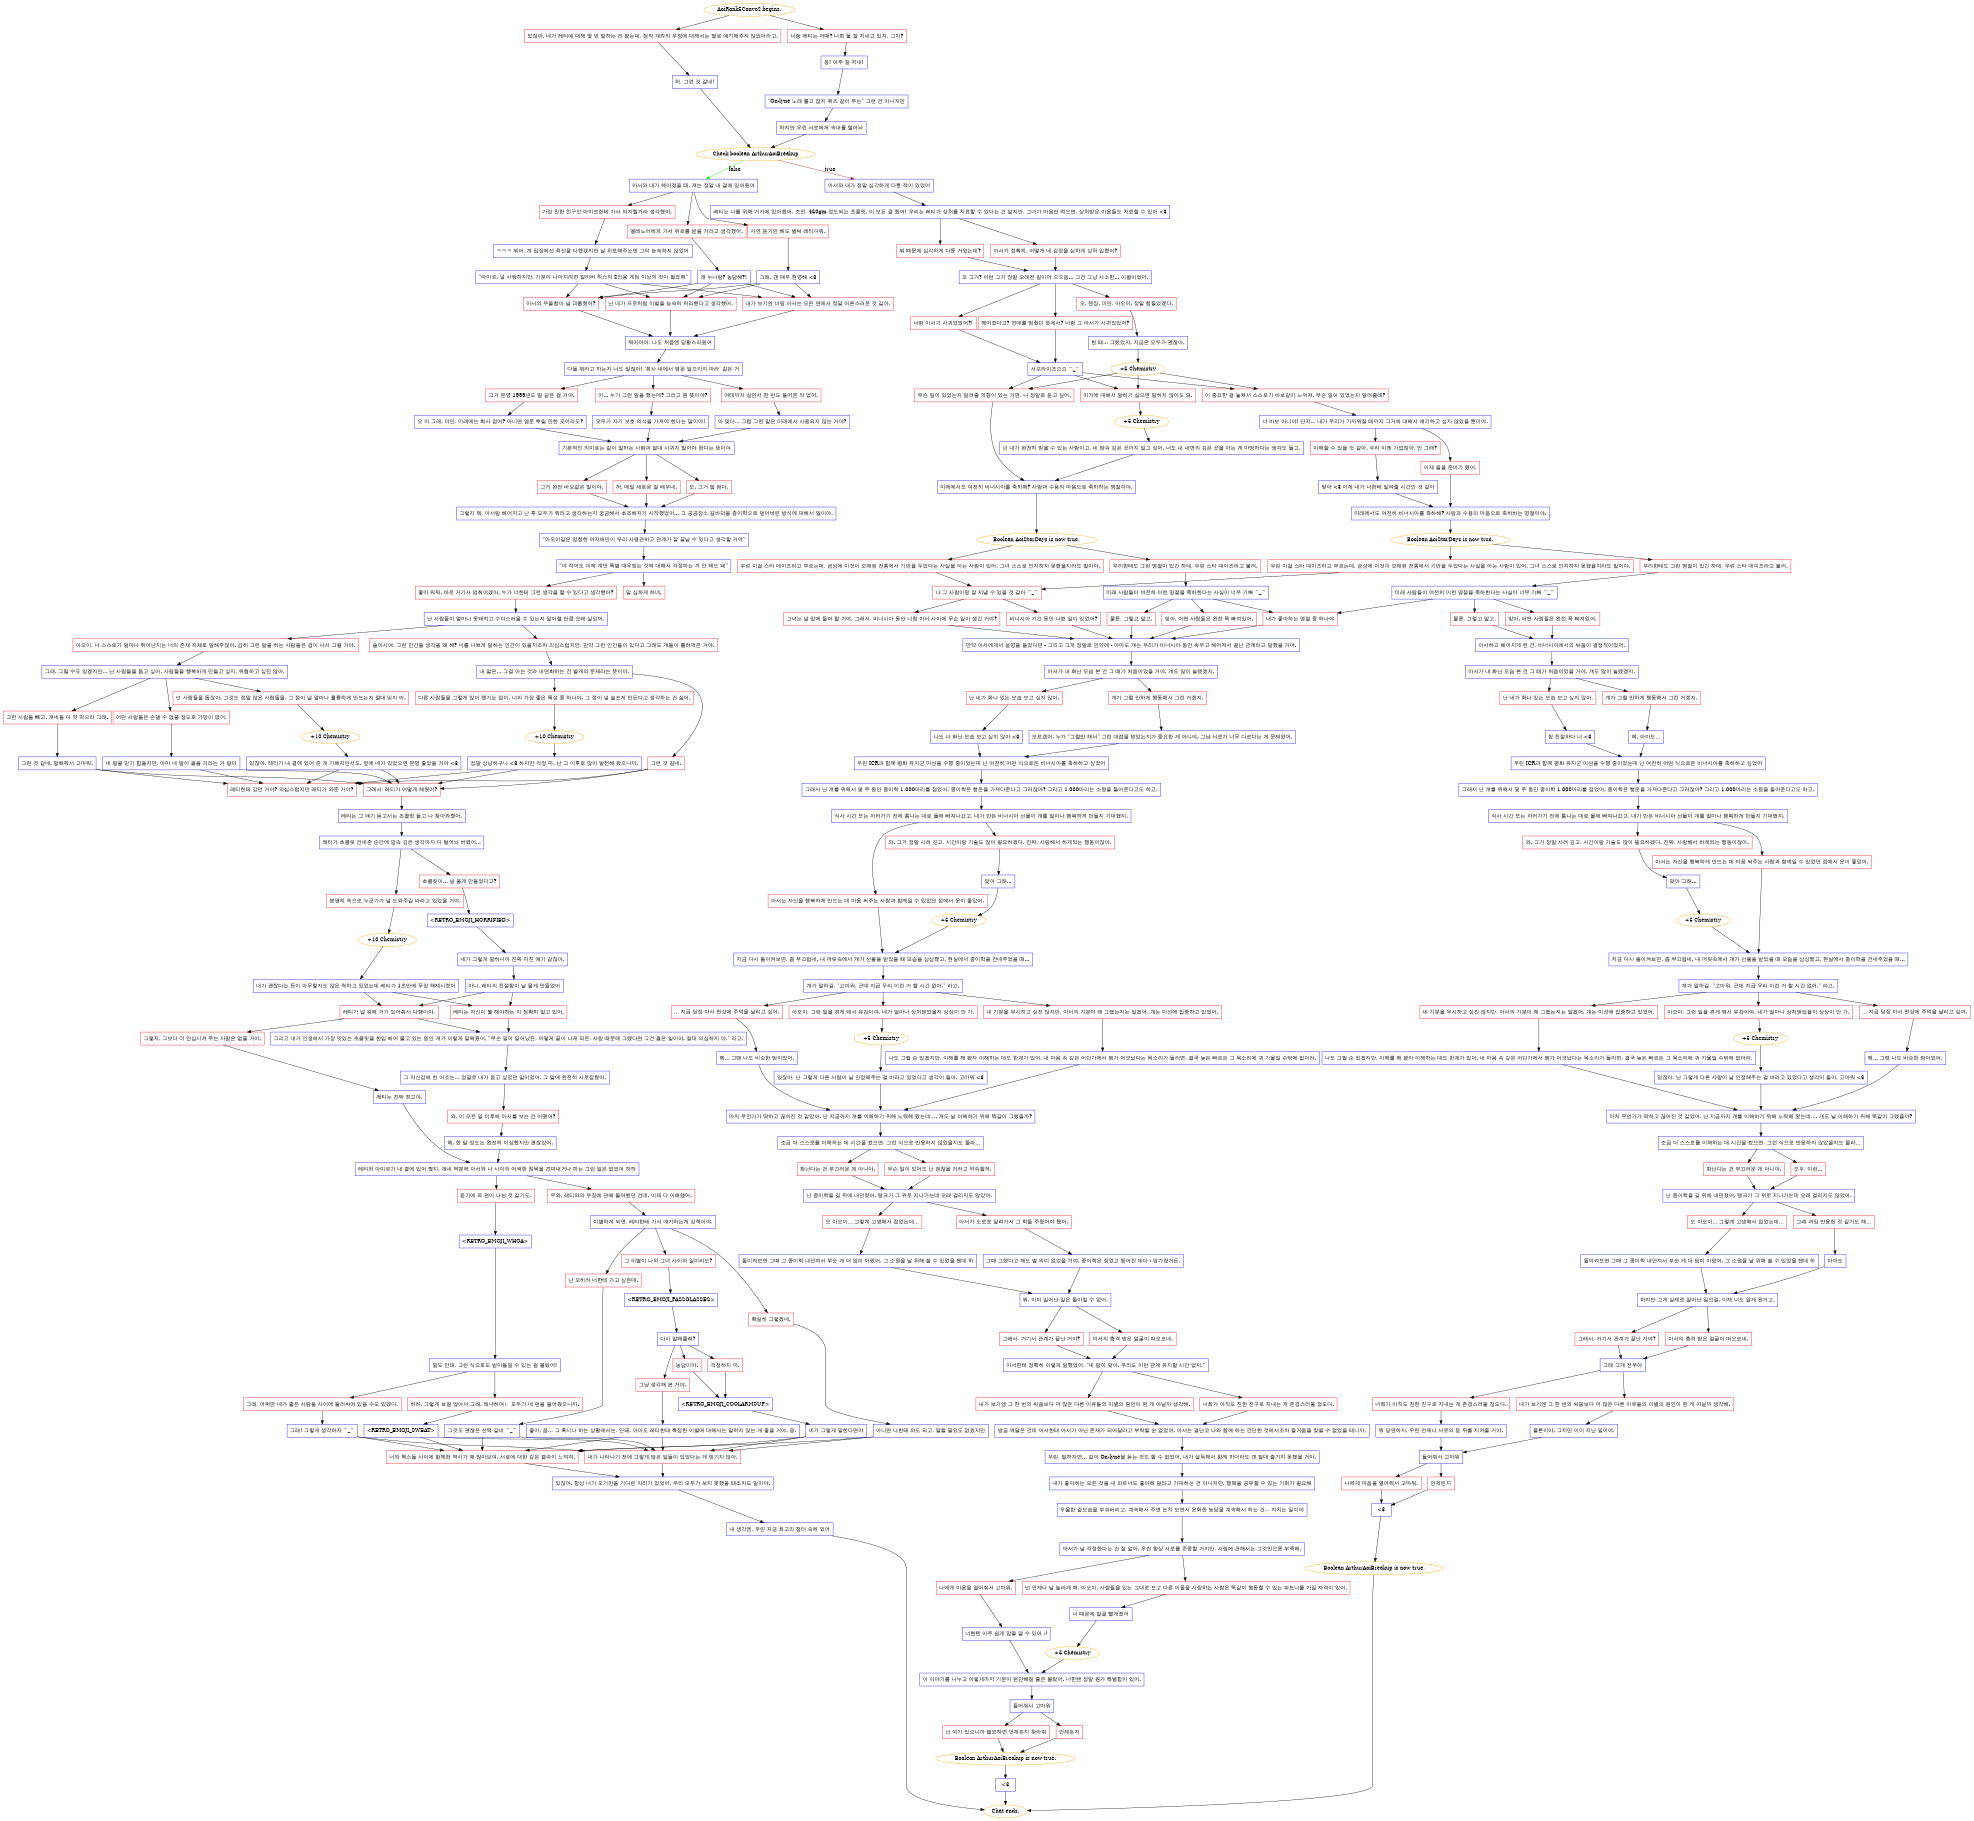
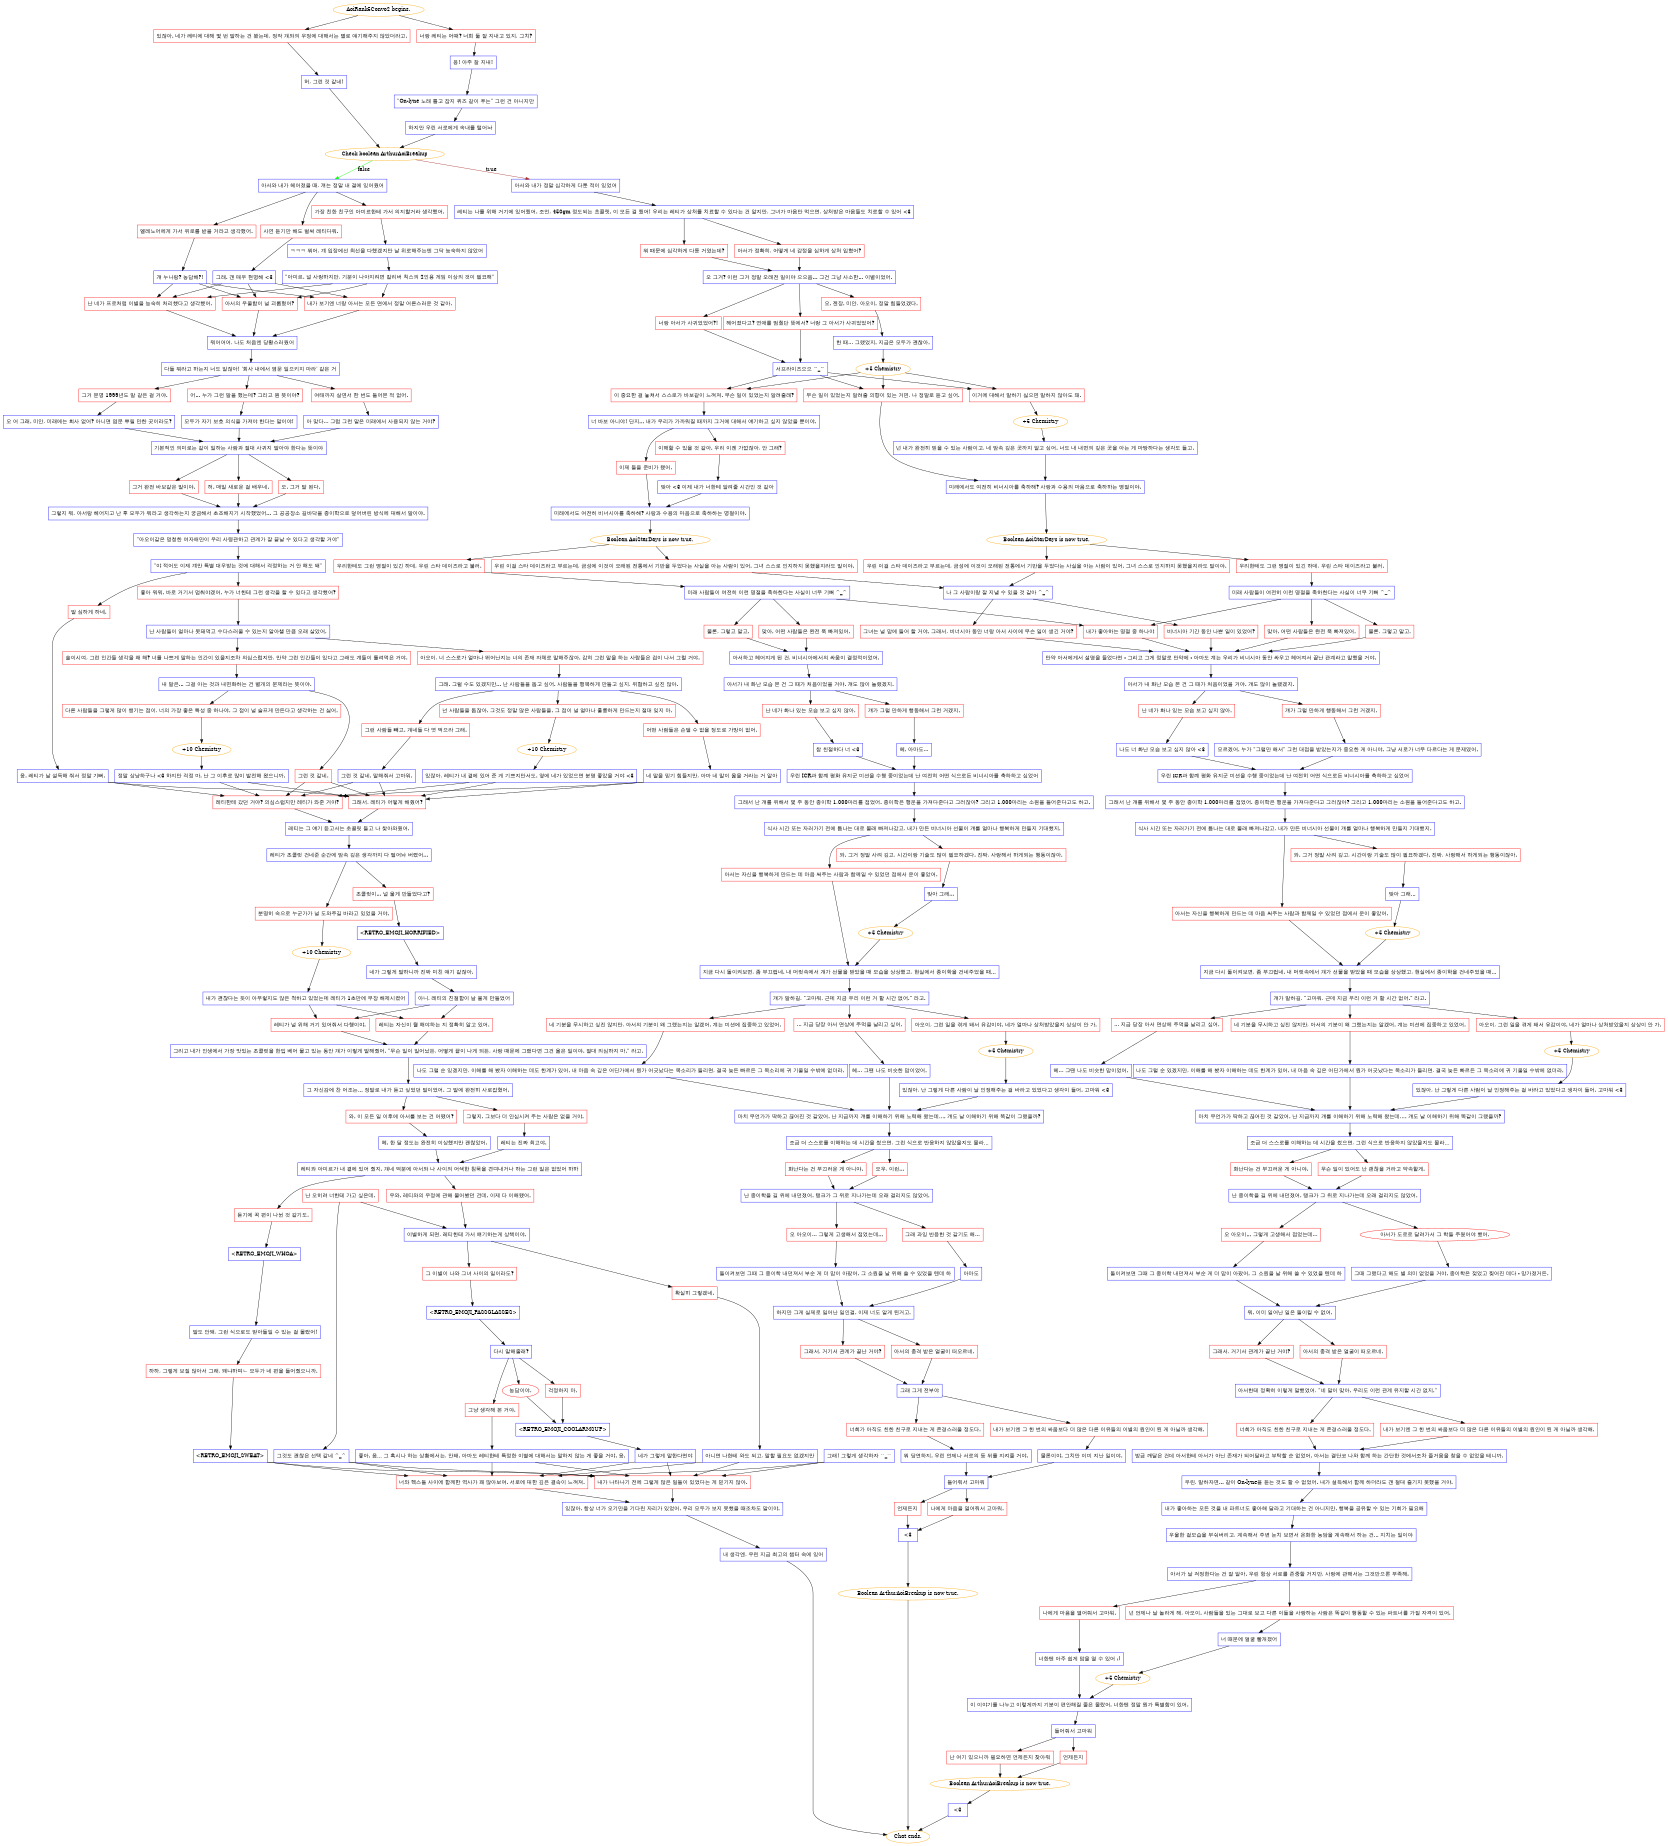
(987, 593) -> (998, 593)
none -> (63, 776)
none -> (311, 815)
(298, 1025) -> (465, 1103)
(1014, 1222) -> (1435, 1235)
(624, 1248) -> (402, 1215)
(687, 1365) -> (521, 1391)
(322, 1404) -> none
